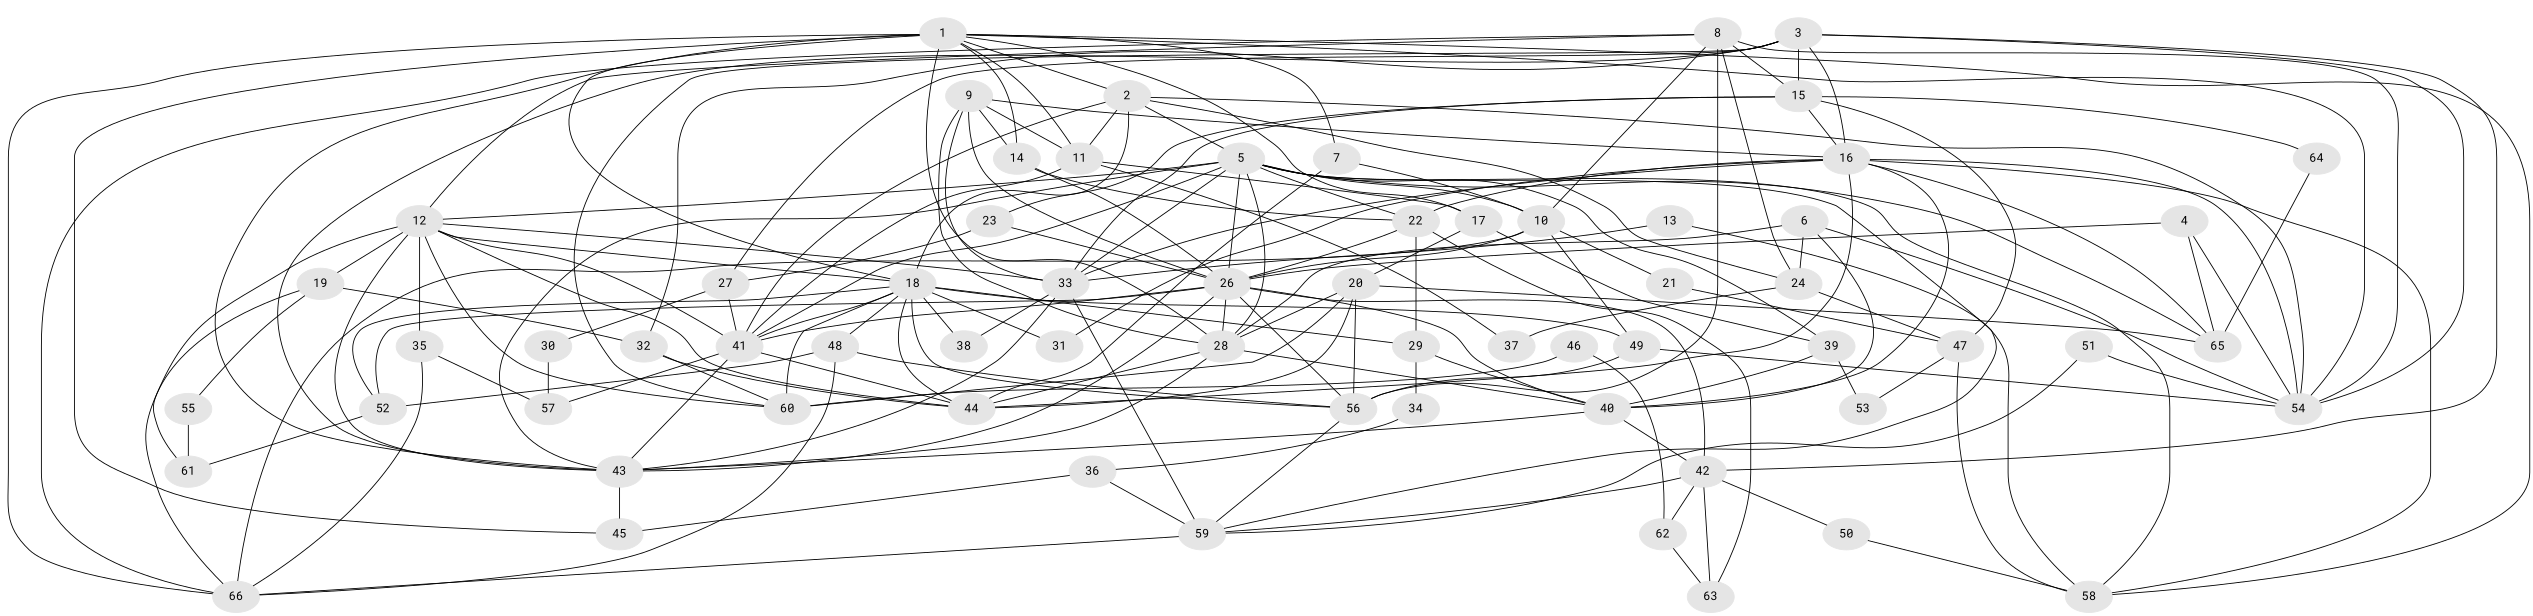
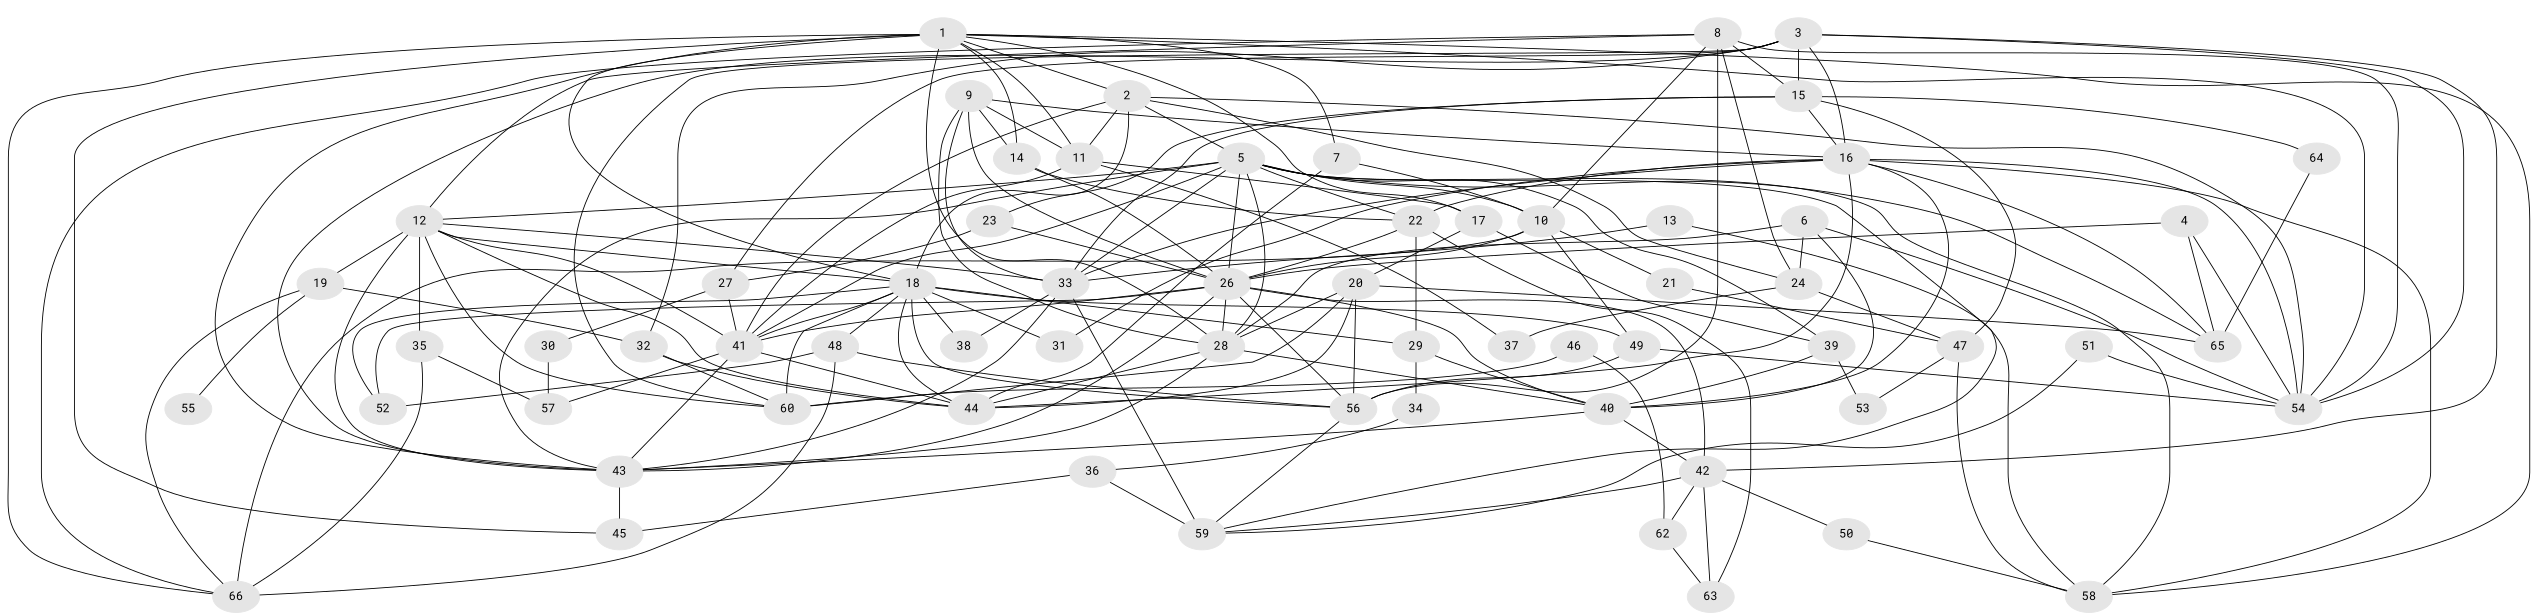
(188, 472) -> none
(719, 566) -> none
